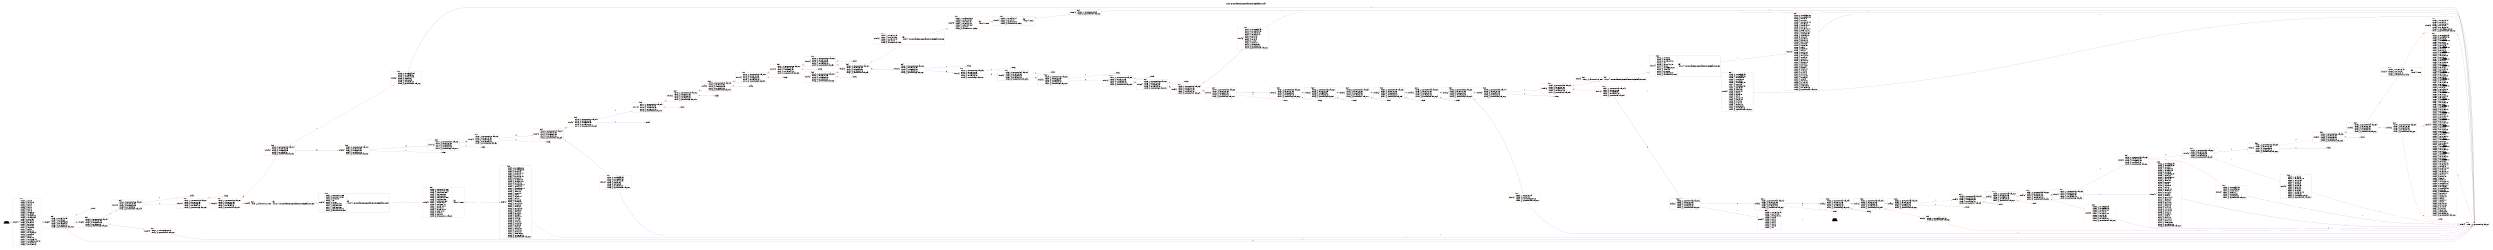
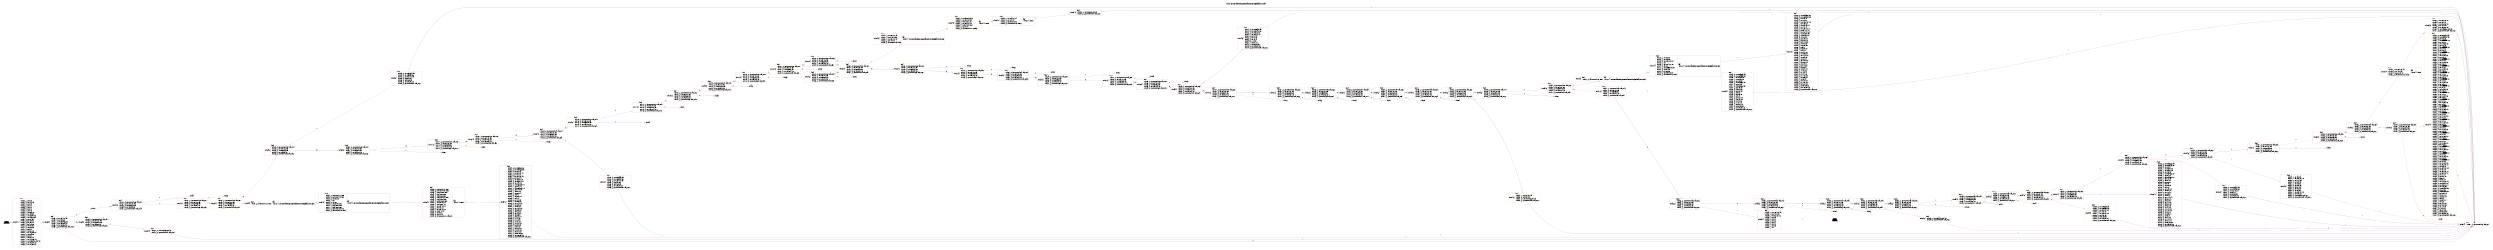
(110, 214) -> (103, 208)
